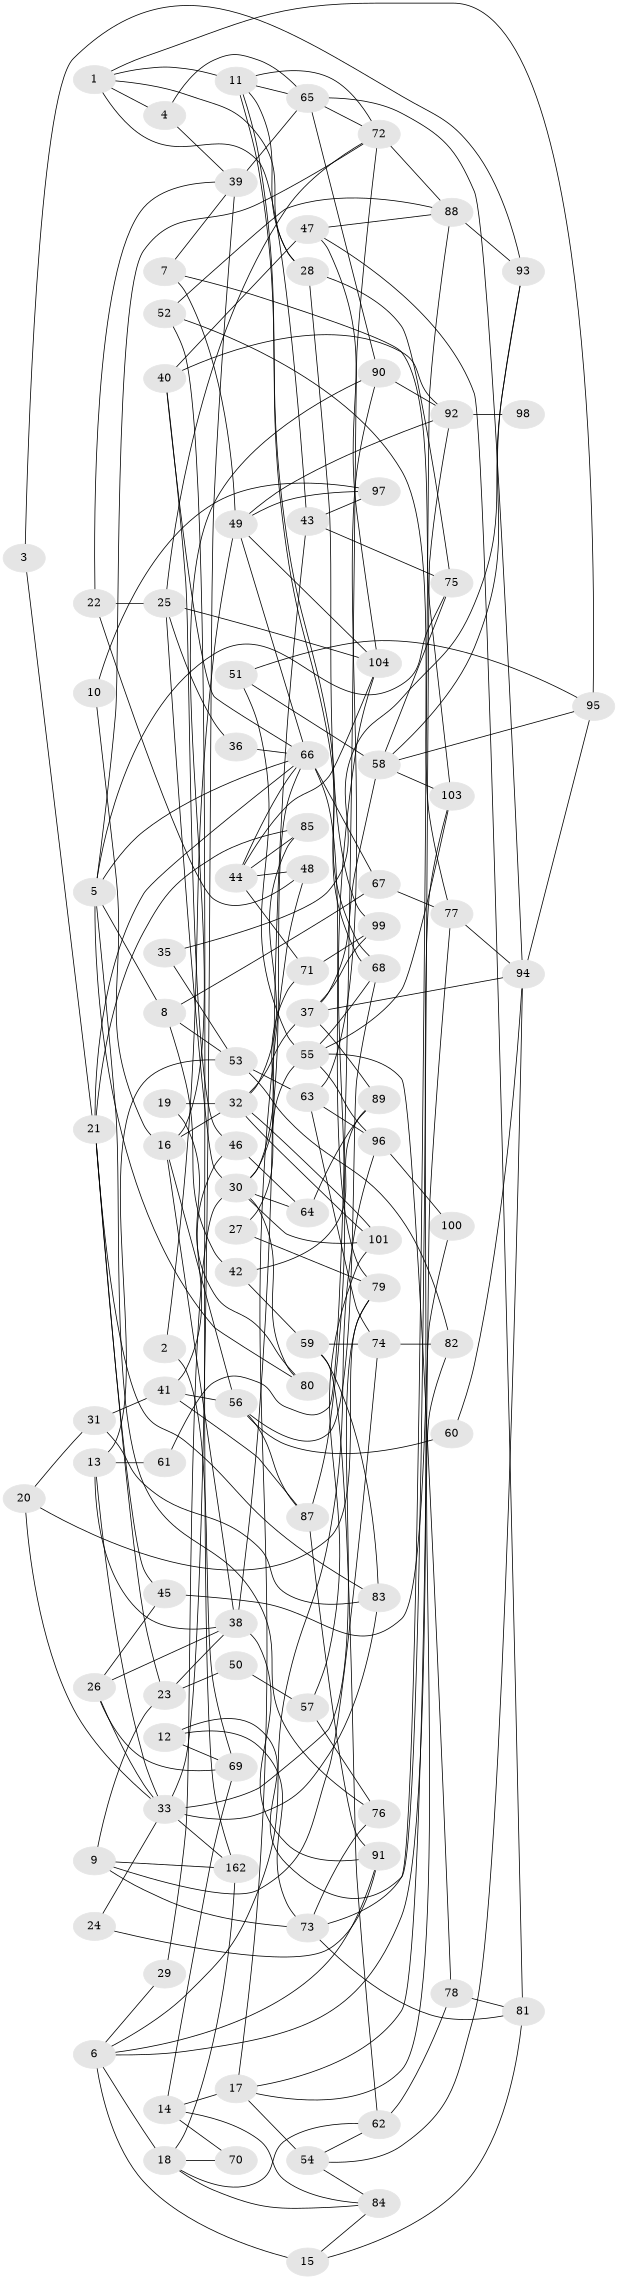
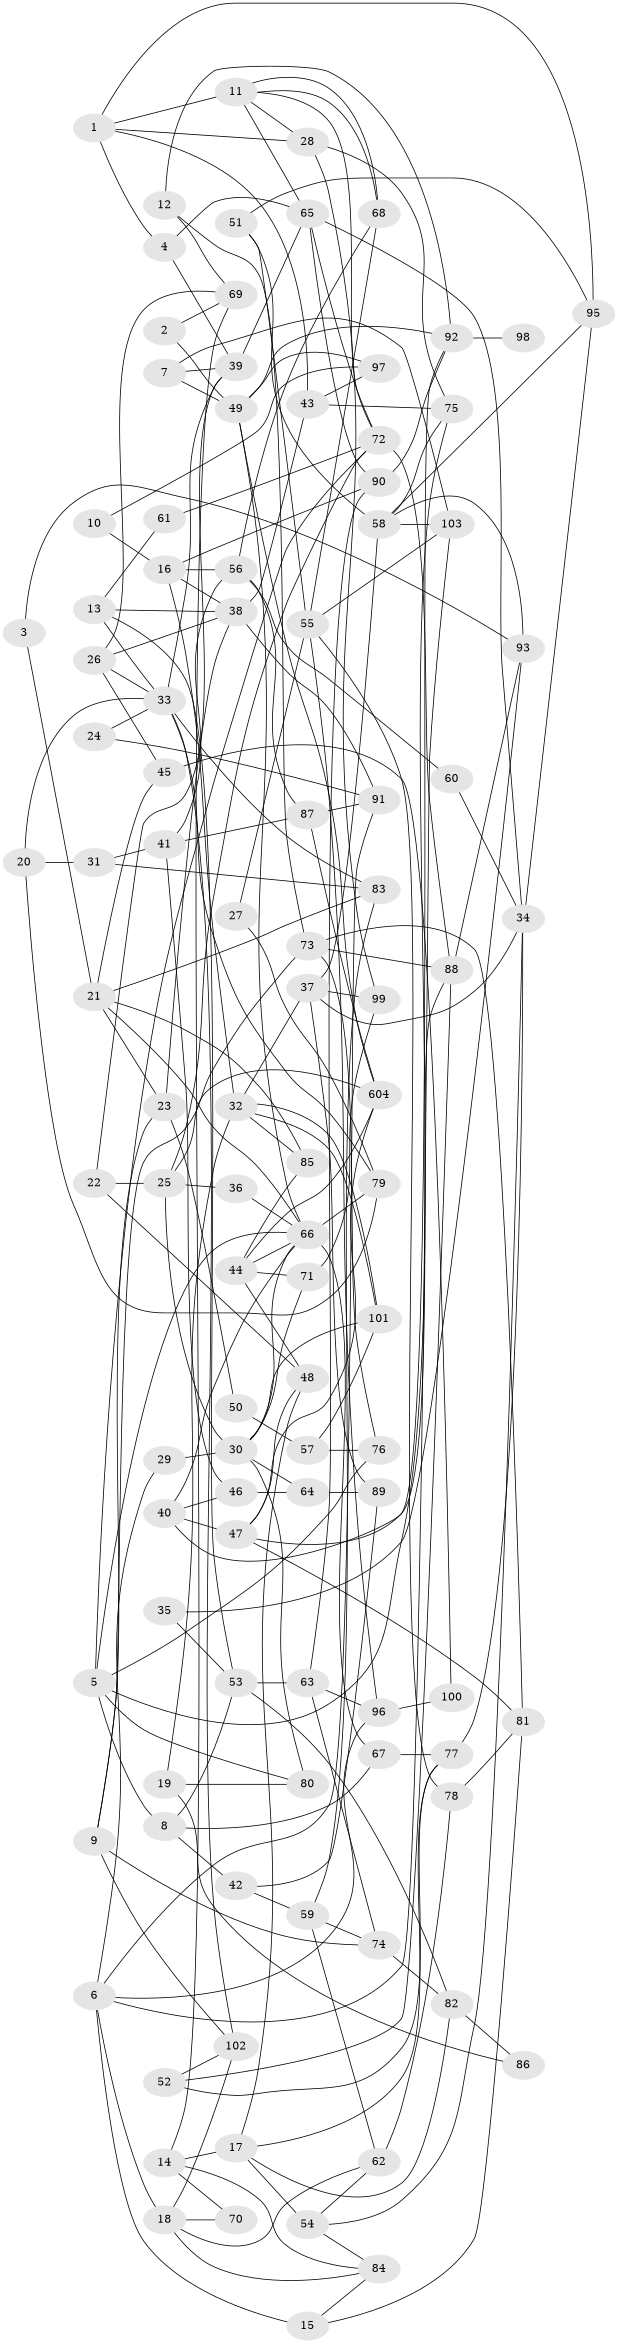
(379, 663) -> (379, 1095)
(523, 974) -> (523, 919)
none -> (278, 1425)
(236, 1869) -> (236, 2047)
none -> (523, 2065)
